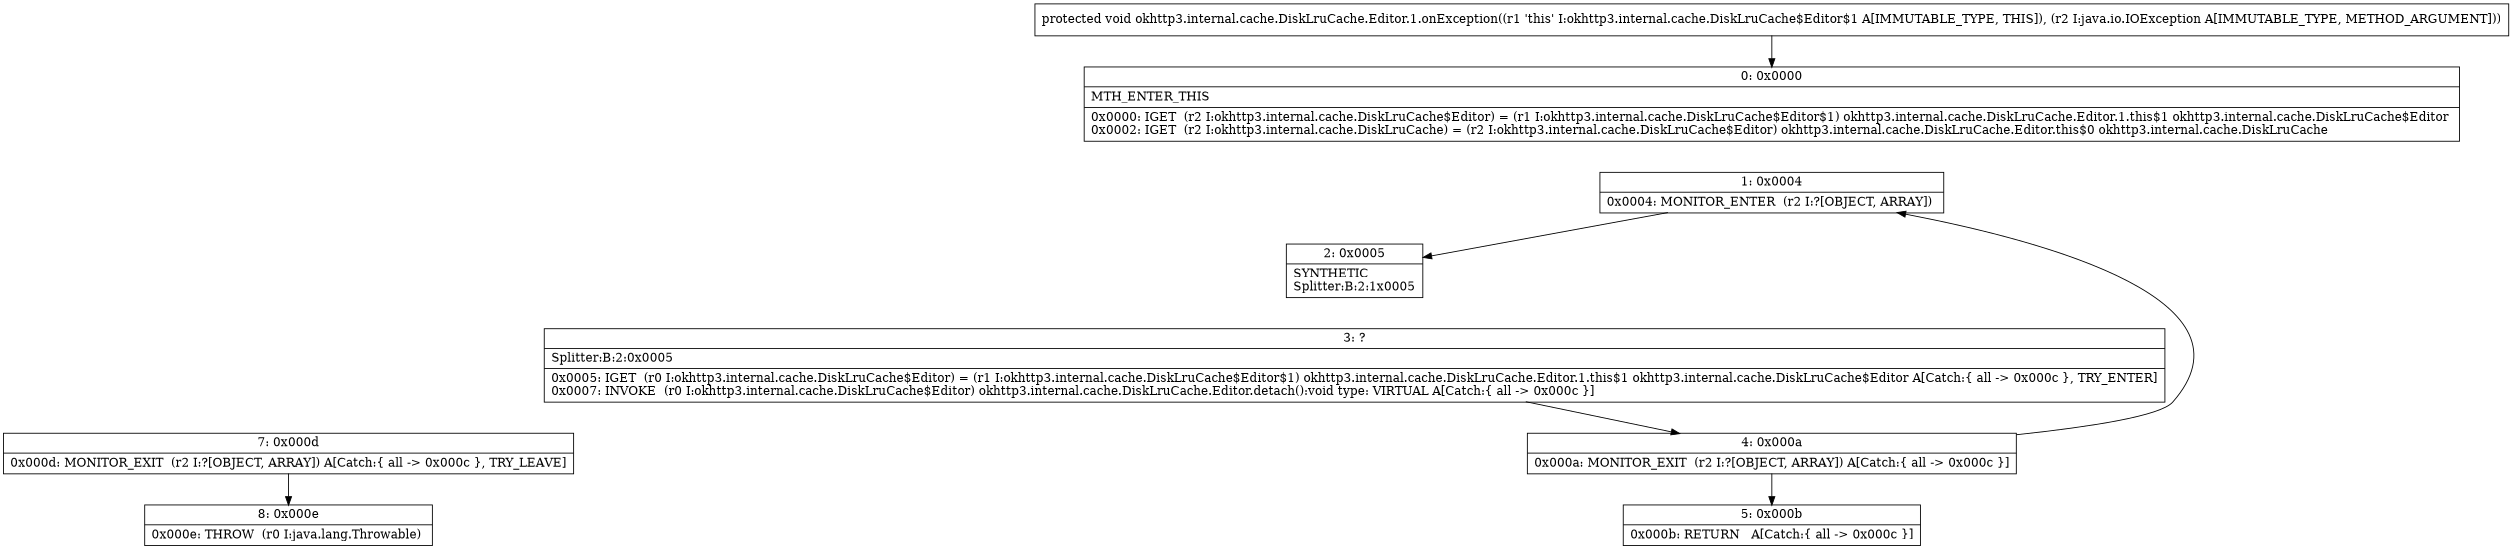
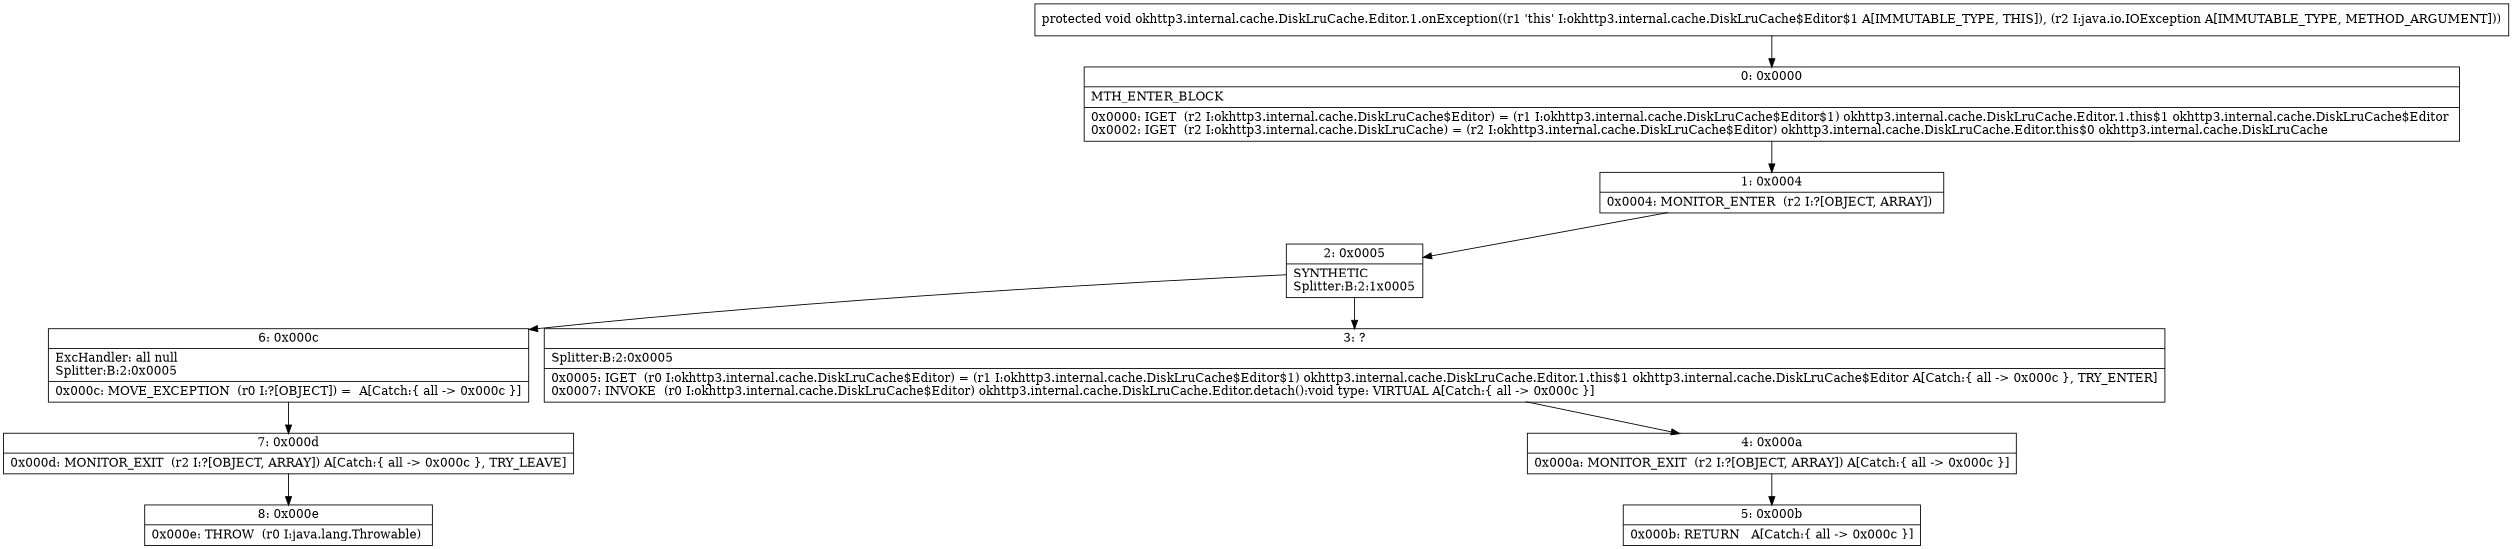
(1151, 97) -> (1158, 97)
(2163, 304) -> (1772, 152)
none -> (1355, 309)
none -> (289, 365)
